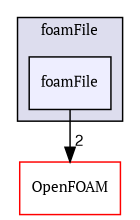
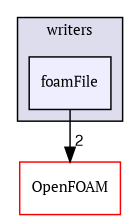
(70, 31) -> (70, 31)
